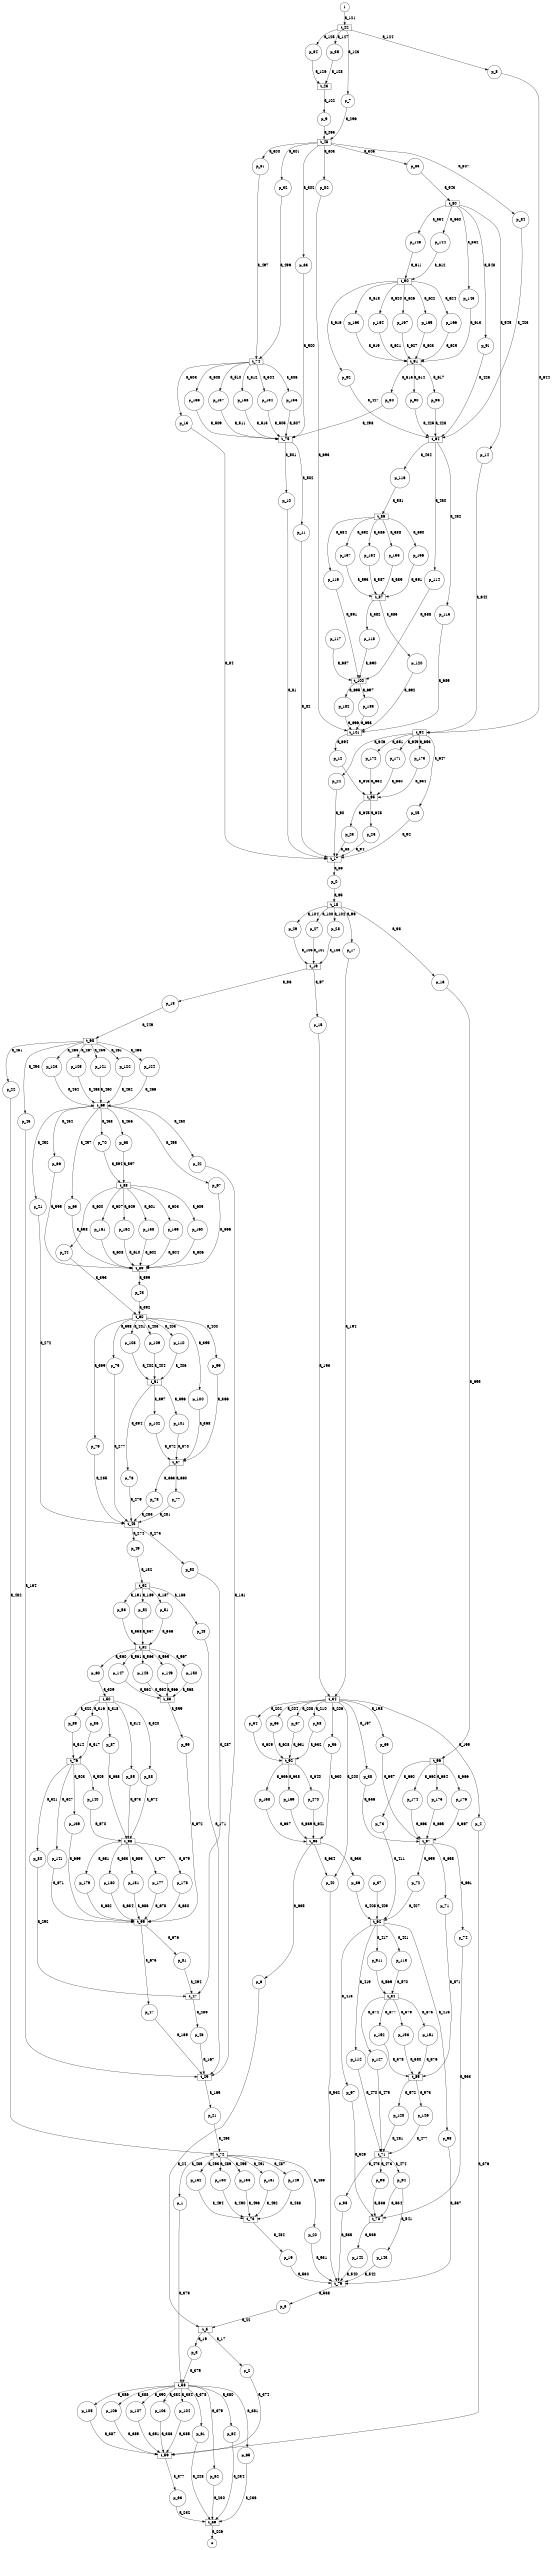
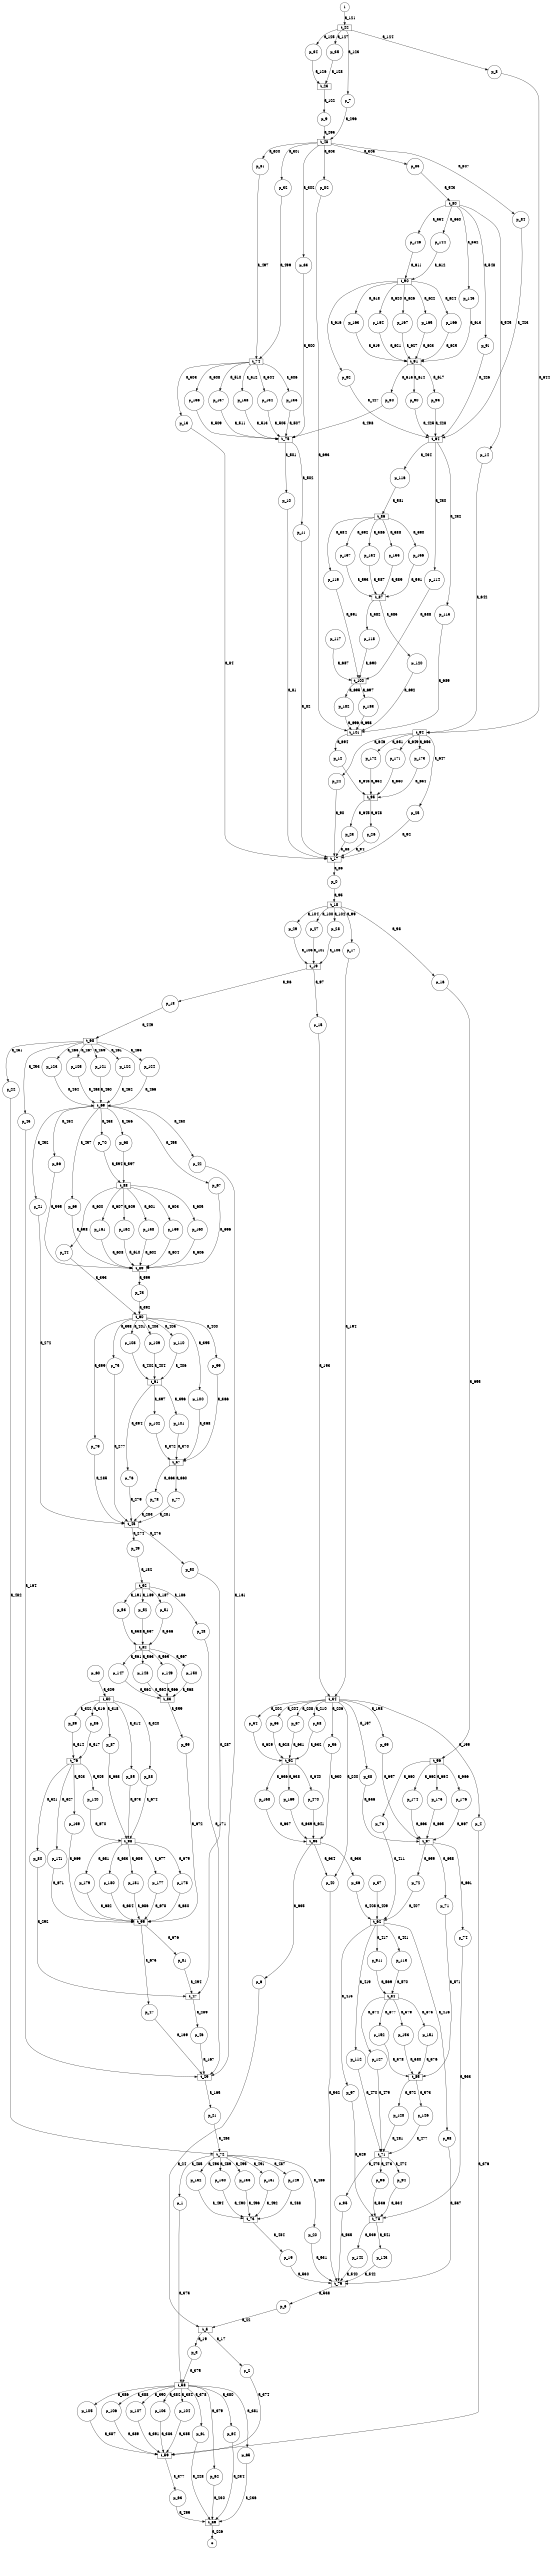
(118, 1654) -> none
(401, 2220) -> (378, 2234)
(185, 2513) -> (185, 2513)
